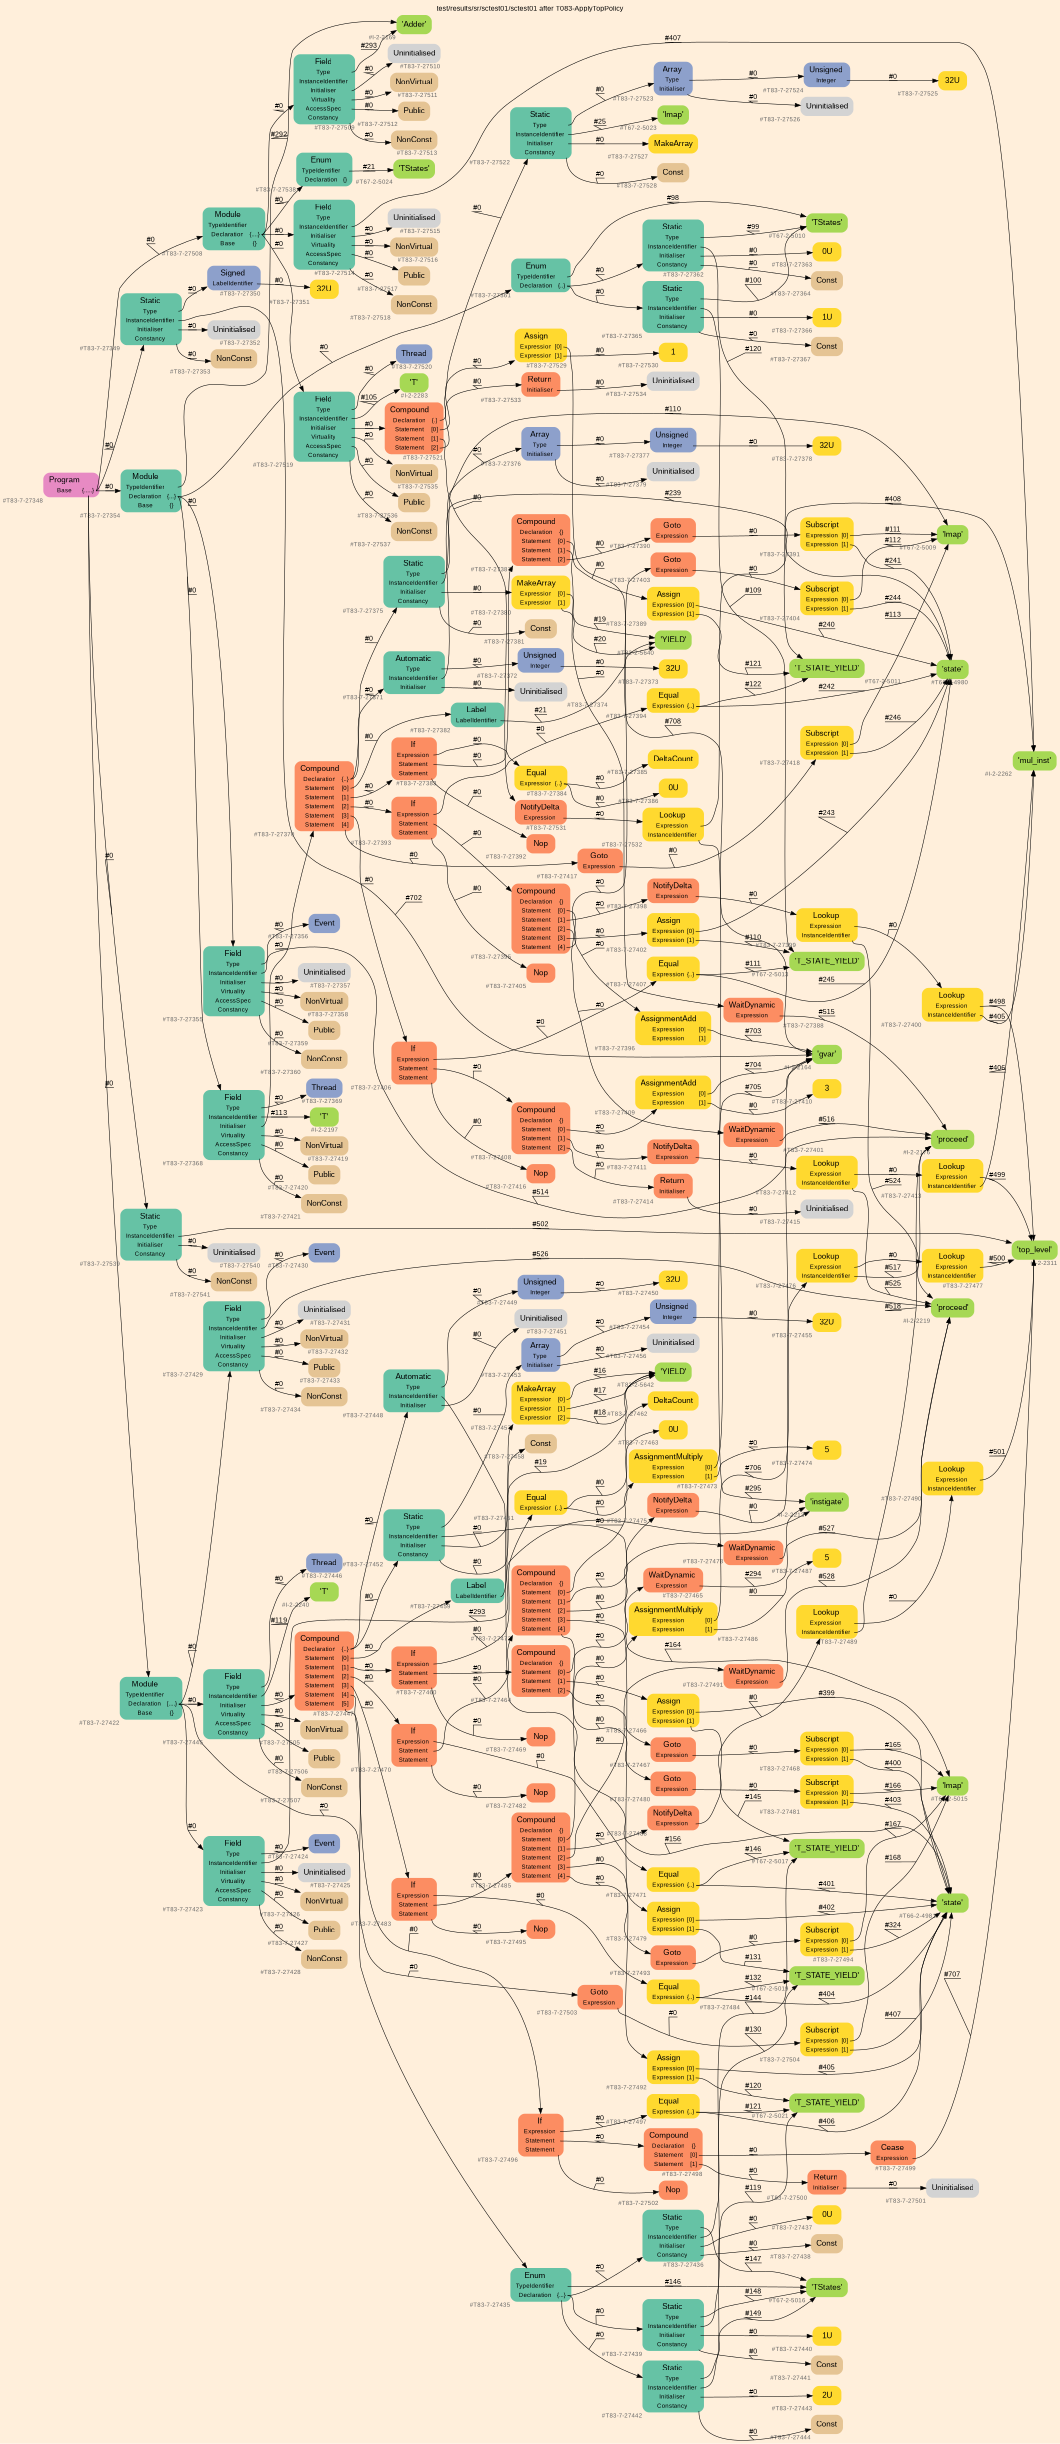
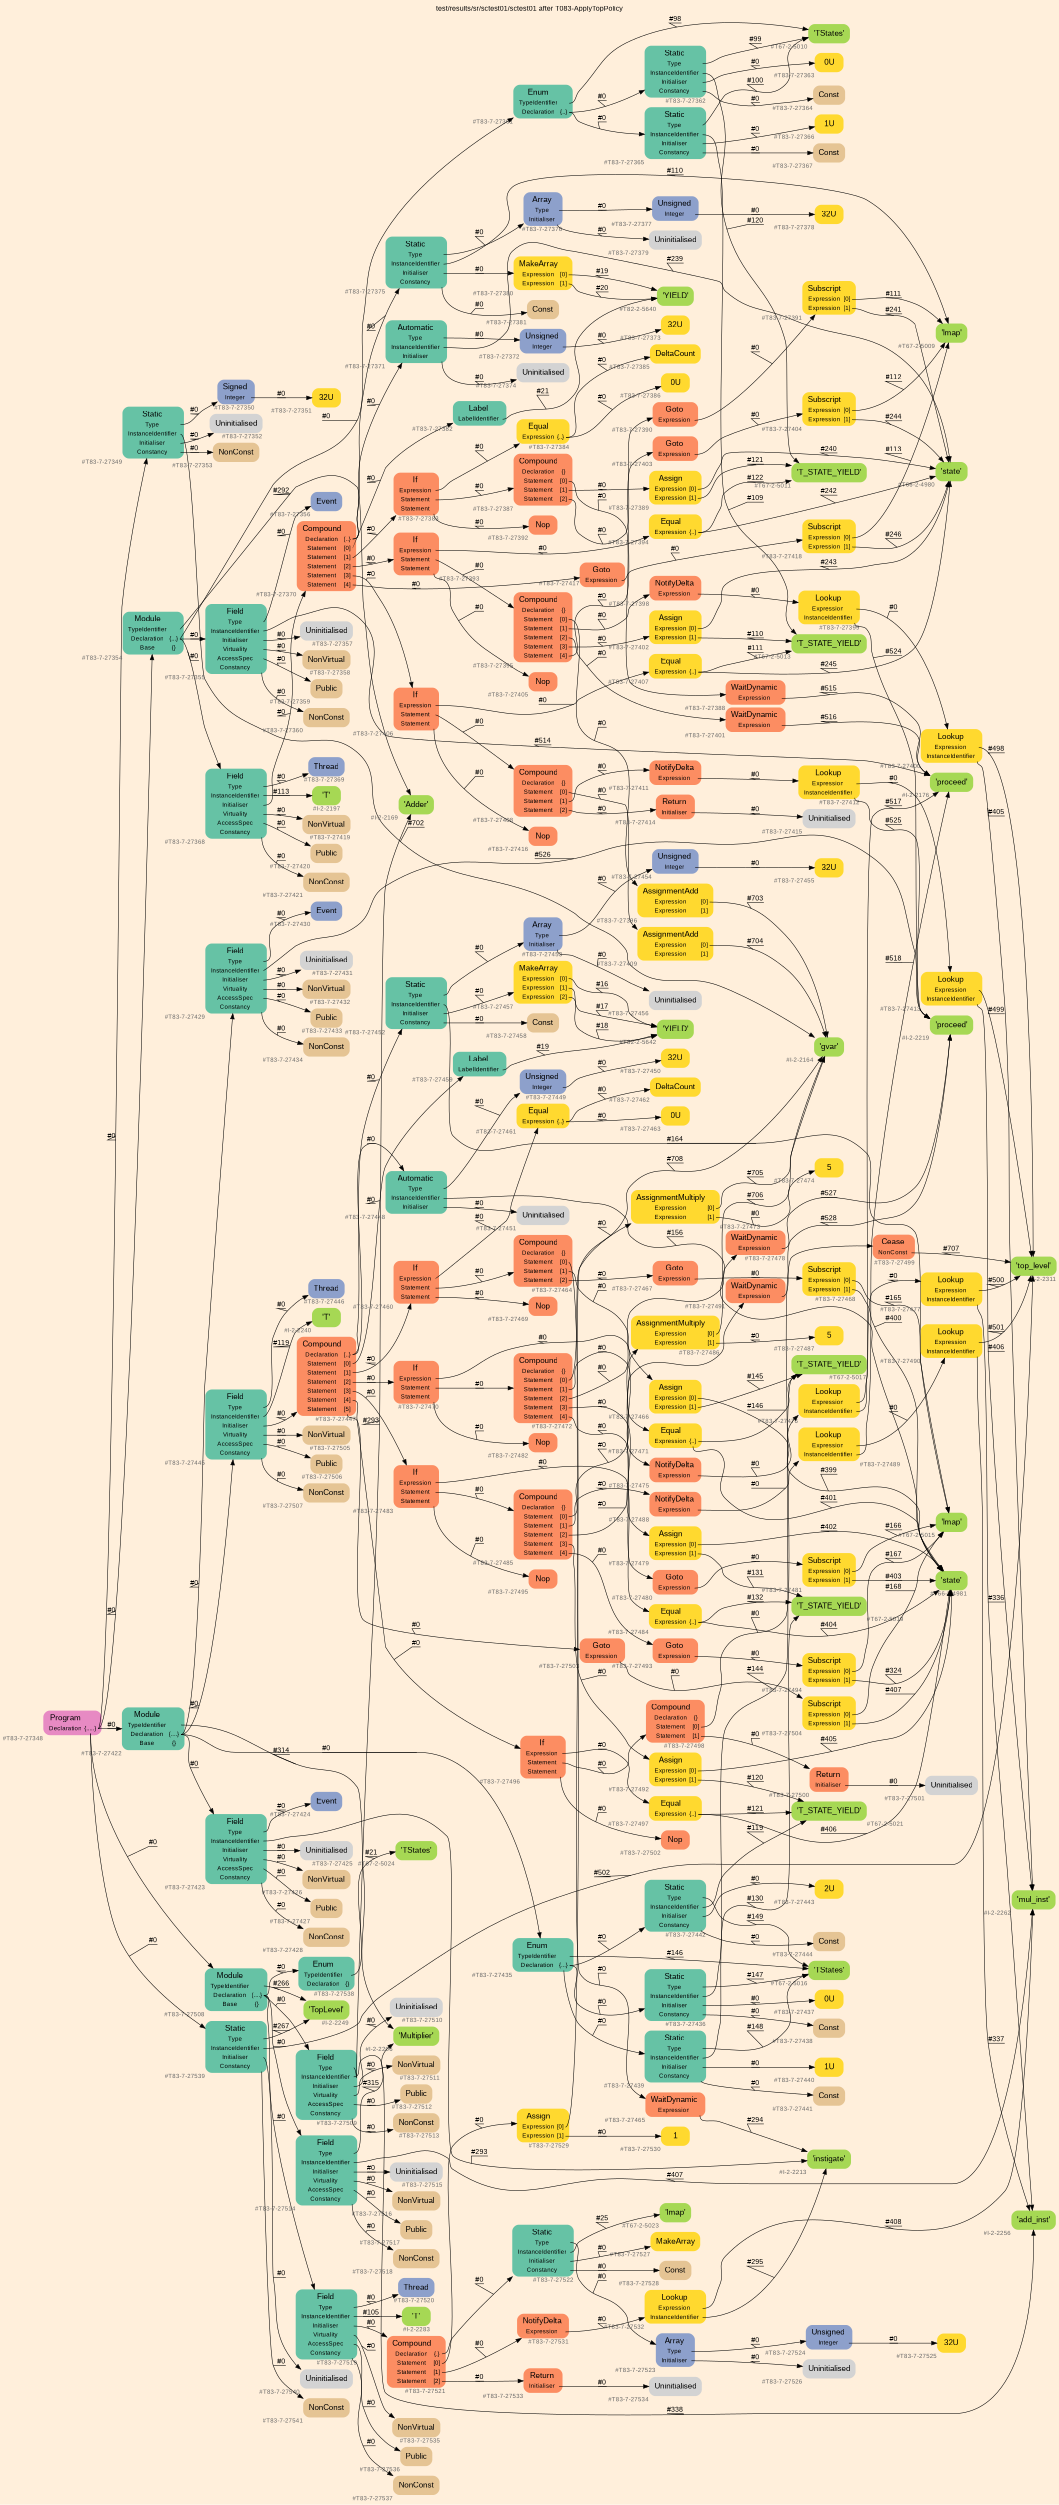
(233, 283) -> (235, 397)
(64, 490) -> (66, 1728)
(827, 1089) -> none
none -> (326, 2010)
none -> (416, 2036)
(892, 2158) -> (893, 1252)
none -> (1034, 2220)
